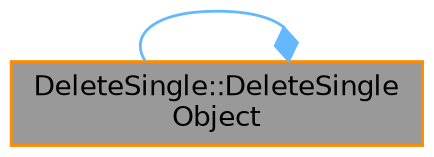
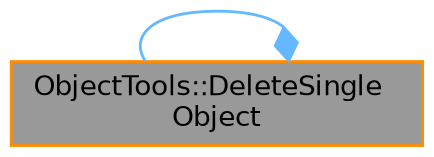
(217, 104) -> (217, 104)
